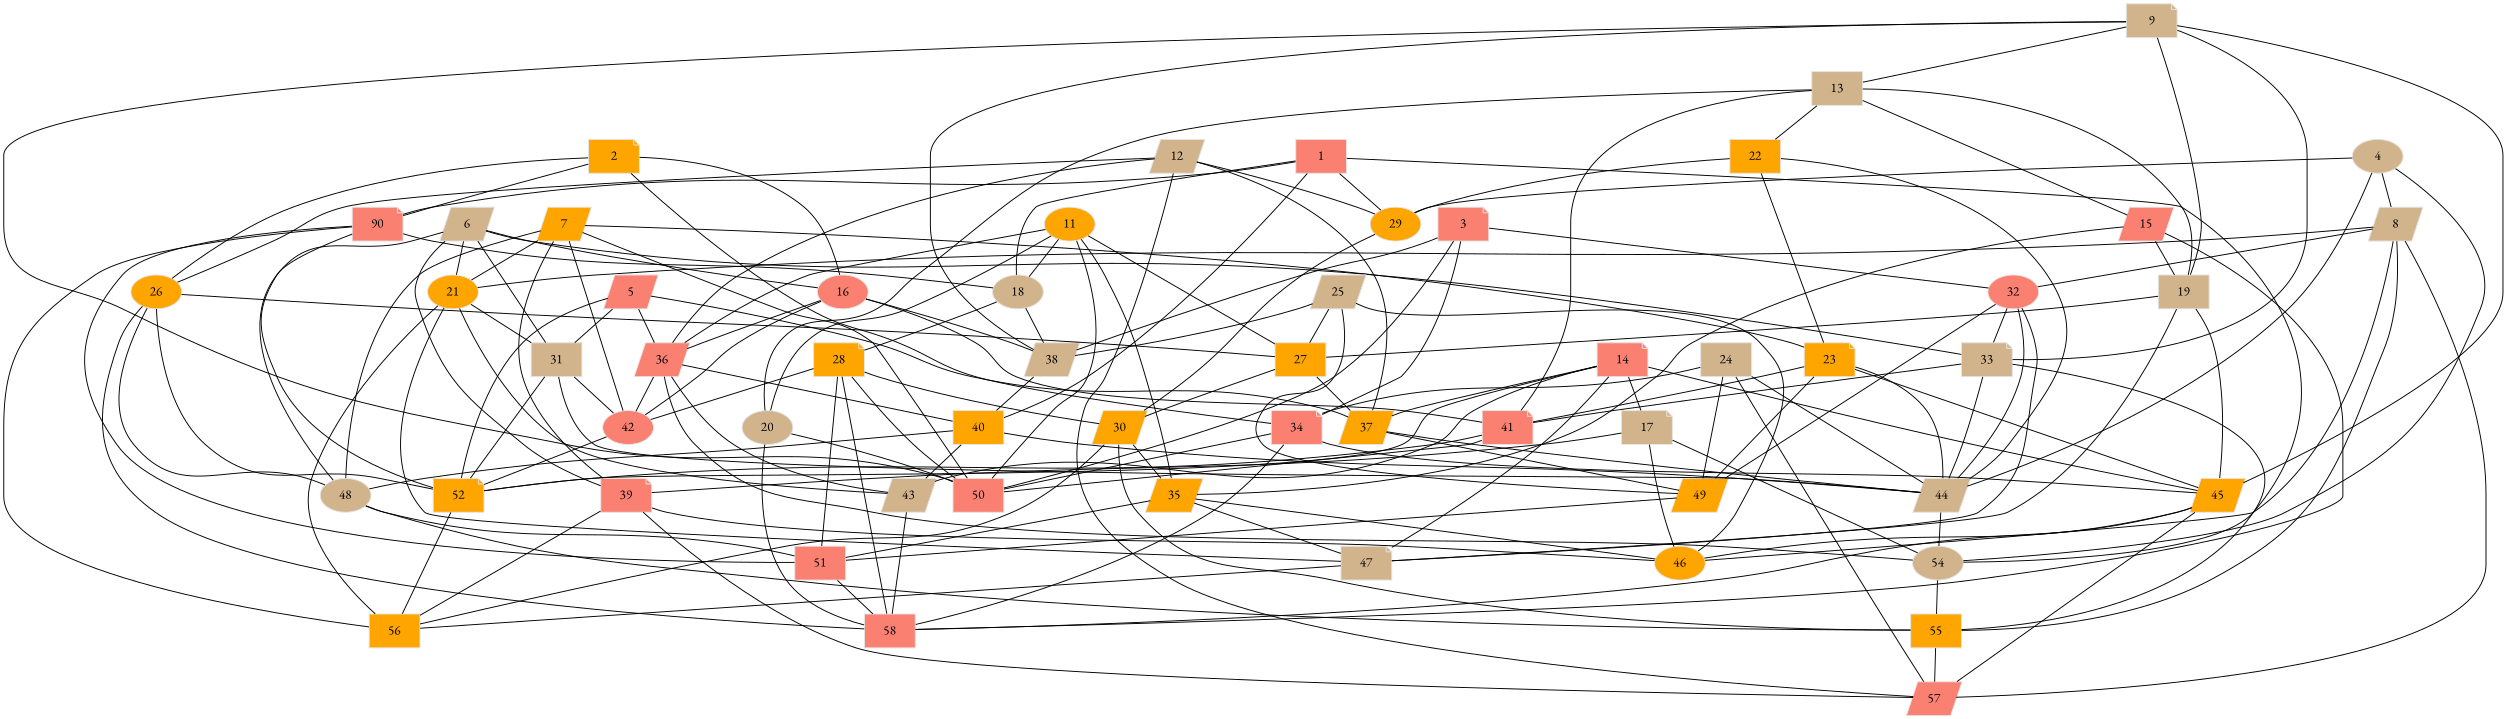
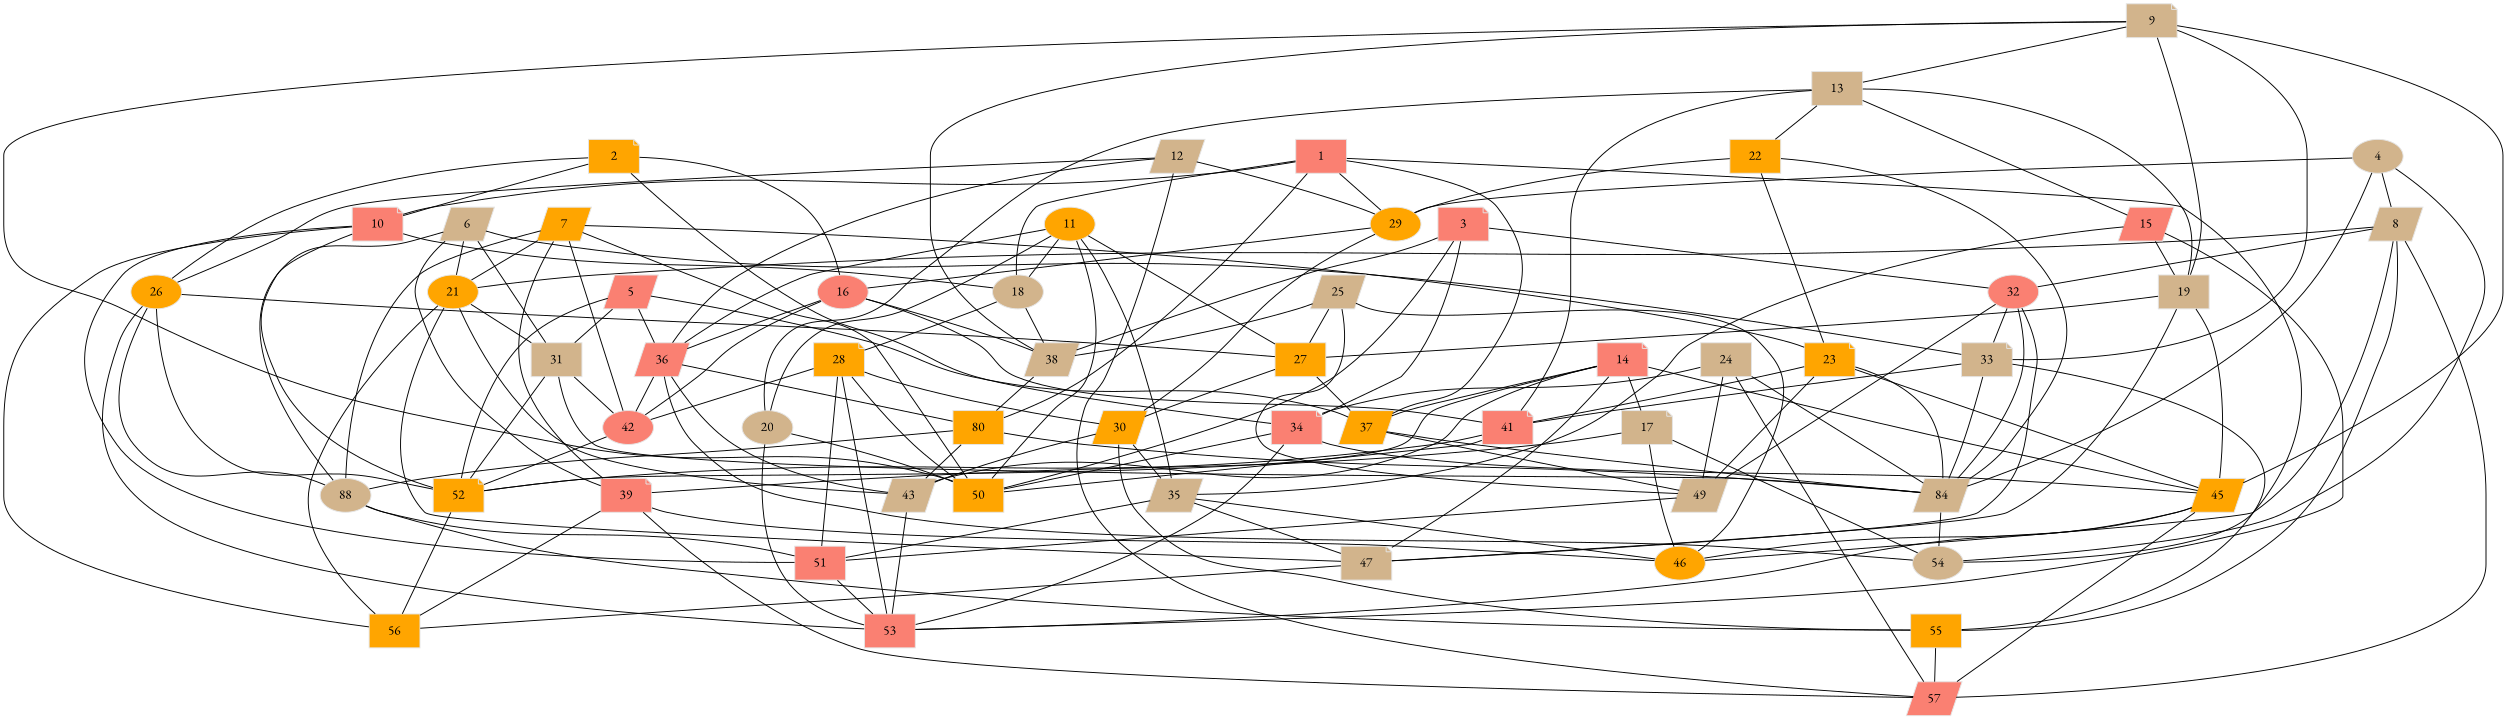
(378, 224) -> (378, 224)
(1345, 239) -> (1521, 260)
(726, 275) -> (1220, 246)
(978, 428) -> (978, 428)
(346, 495) -> (346, 495)
(978, 495) -> (978, 495)
(1174, 495) -> (1174, 495)
(1700, 495) -> (1700, 495)
(1942, 495) -> (1942, 495)
(789, 546) -> (1023, 453)
(1937, 597) -> none
(890, 631) -> (890, 631)
